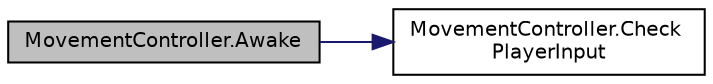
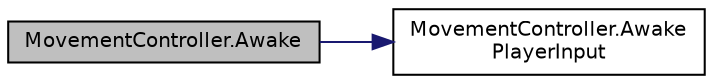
(549, 42) -> (549, 42)
